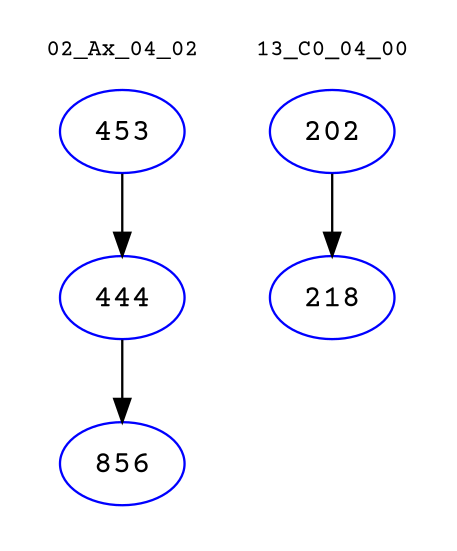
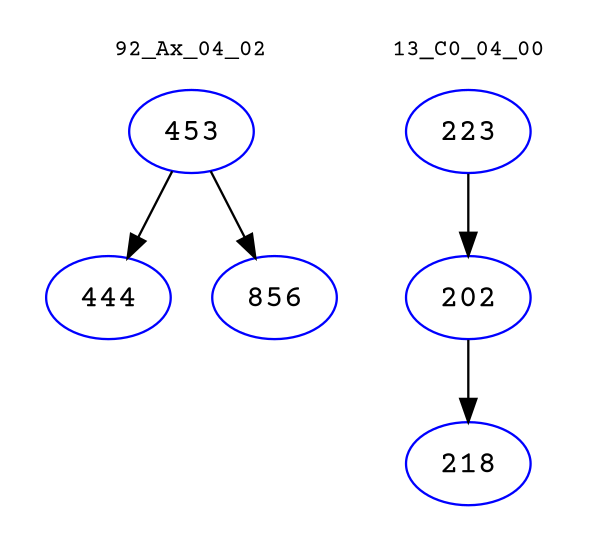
(123, 50) -> (191, 50)
none -> (468, 131)
(122, 369) -> (228, 204)
